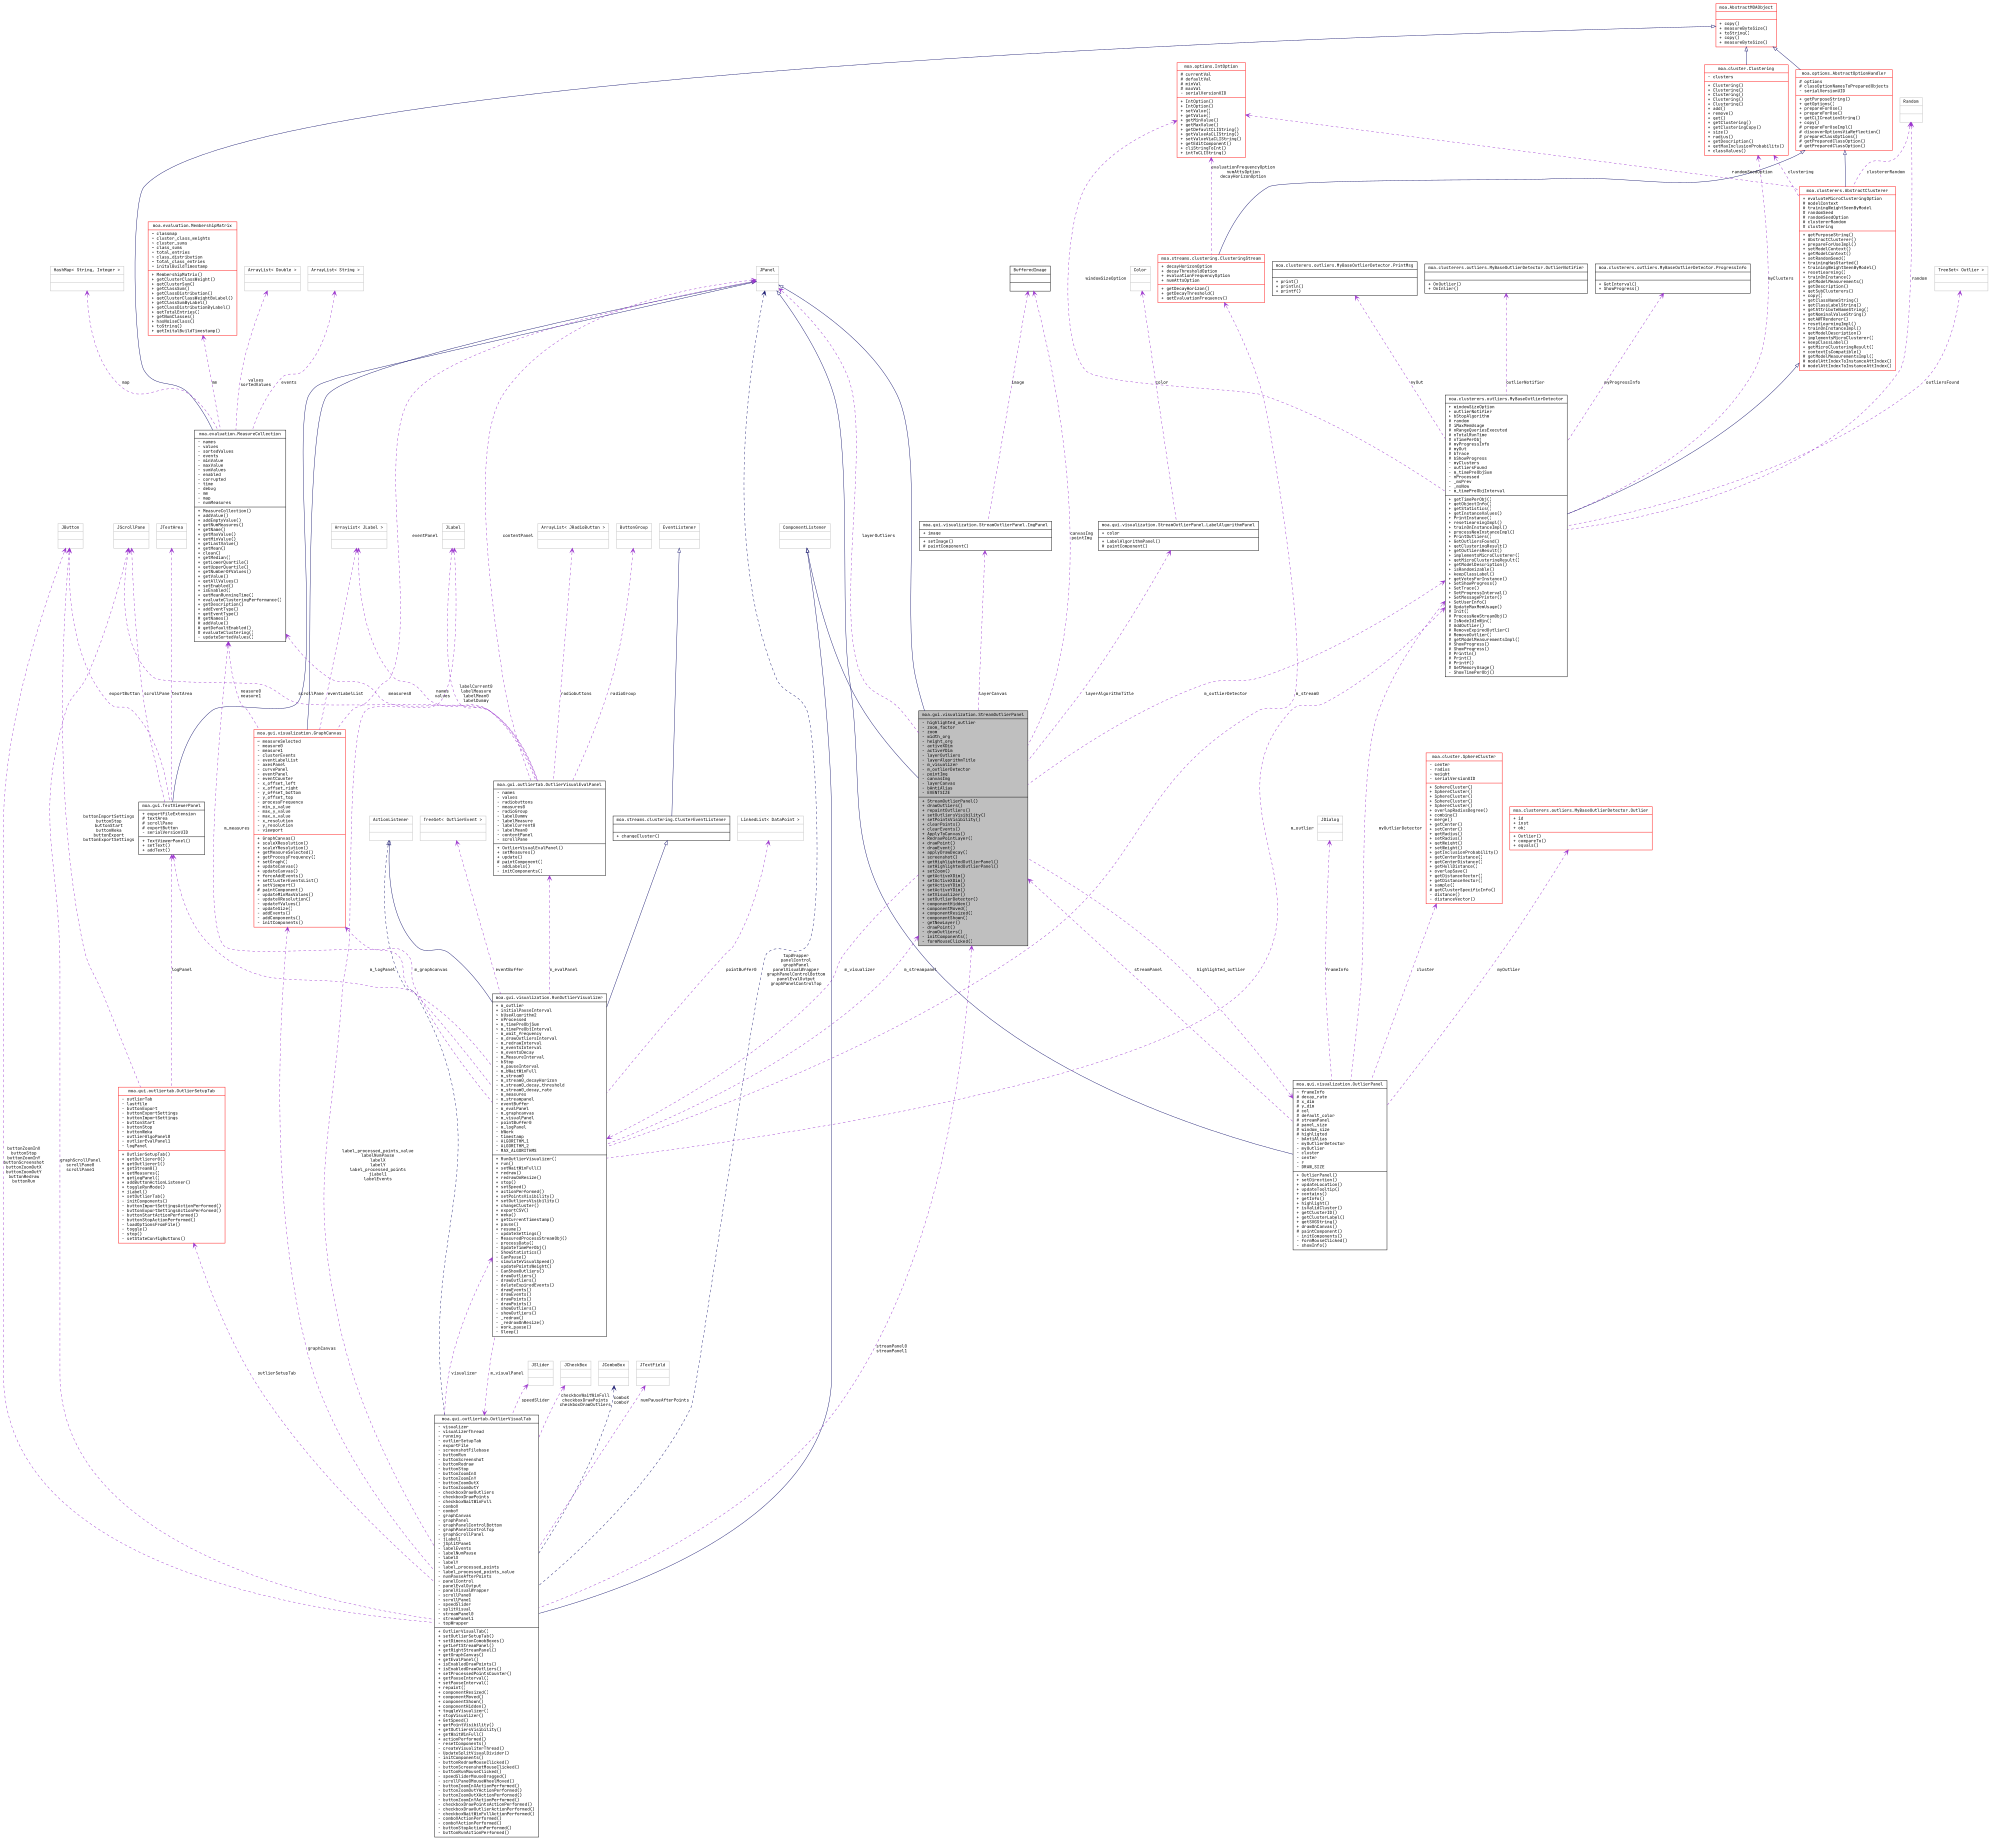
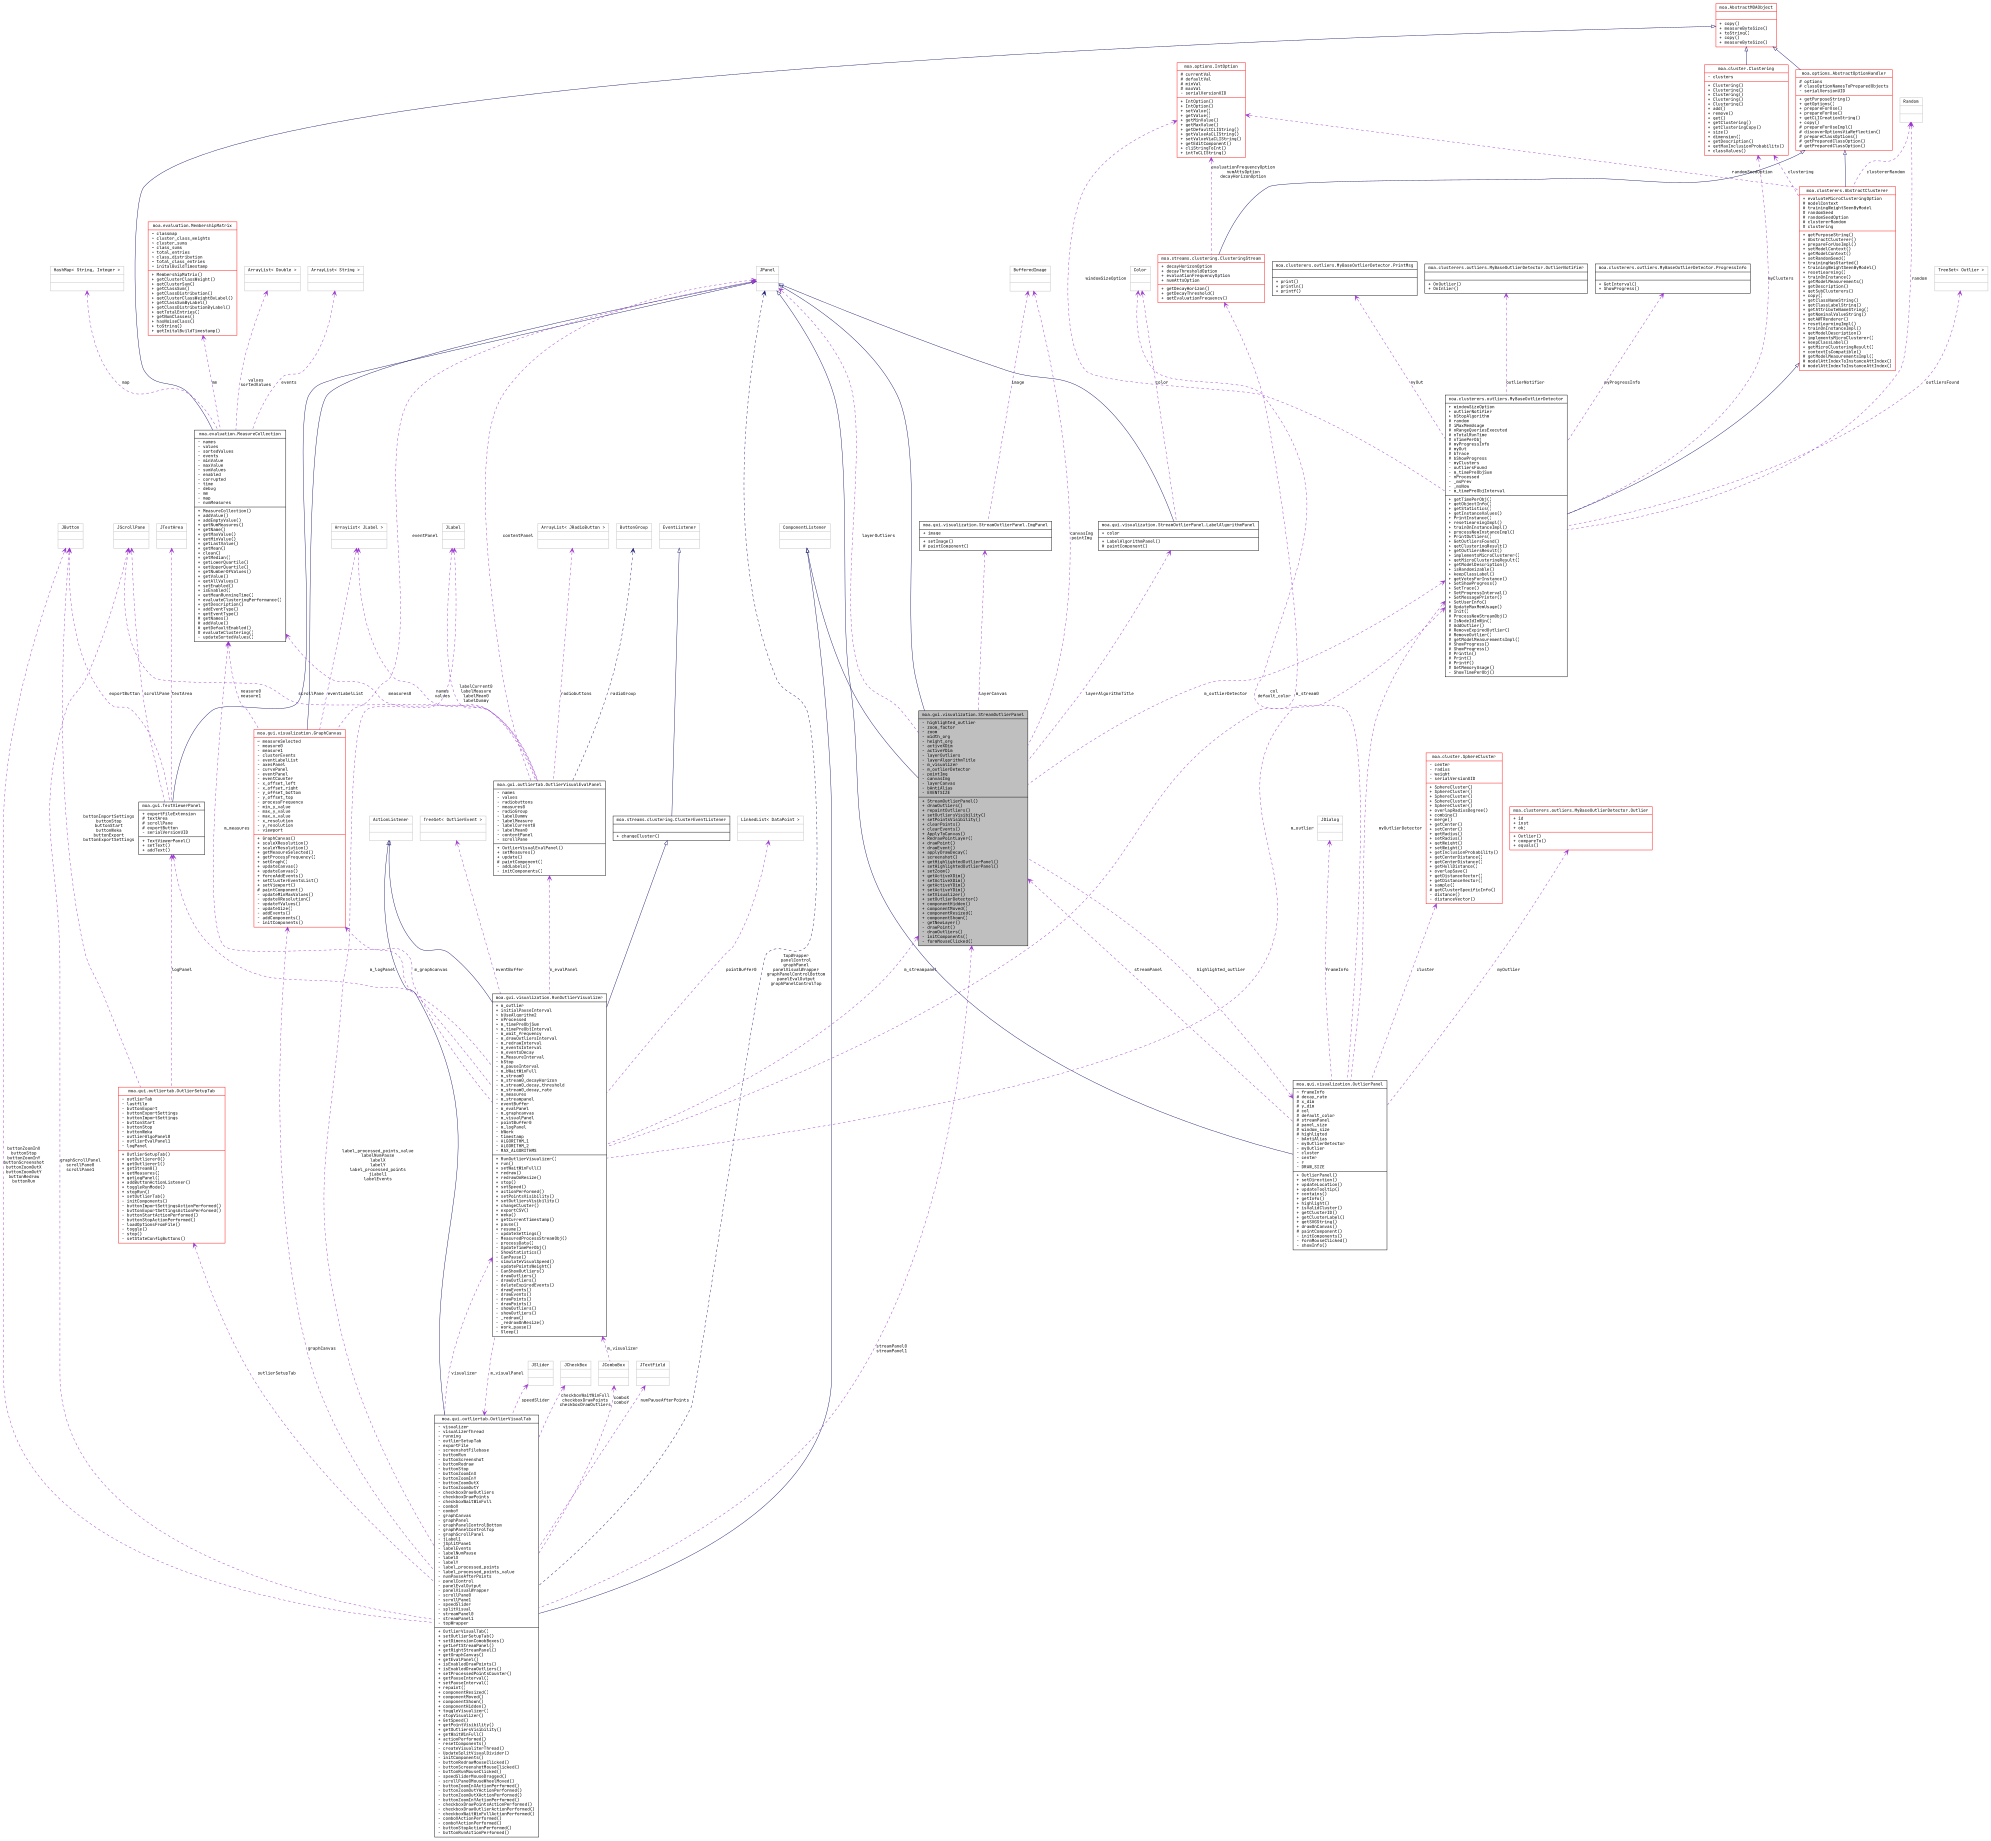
(1721, 137) -> (1725, 137)
(1030, 279) -> (1030, 279)
none -> (1008, 371)
none -> (1270, 654)
(614, 670) -> (614, 670)
(784, 1027) -> (607, 1351)
(456, 1122) -> (456, 1122)
(135, 1192) -> (136, 1192)
(584, 1475) -> (584, 1475)
